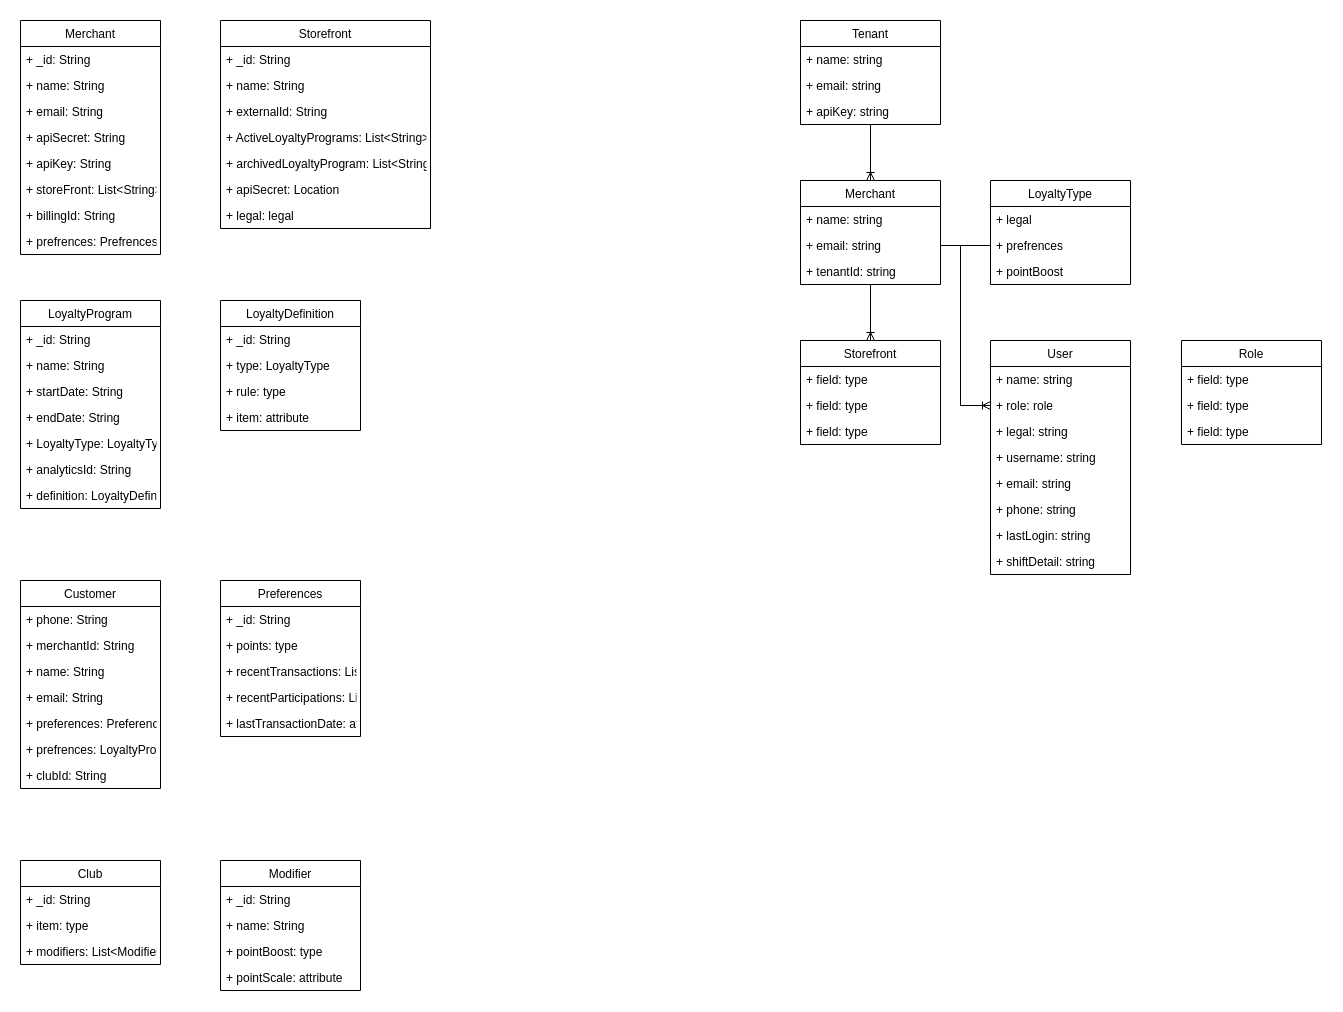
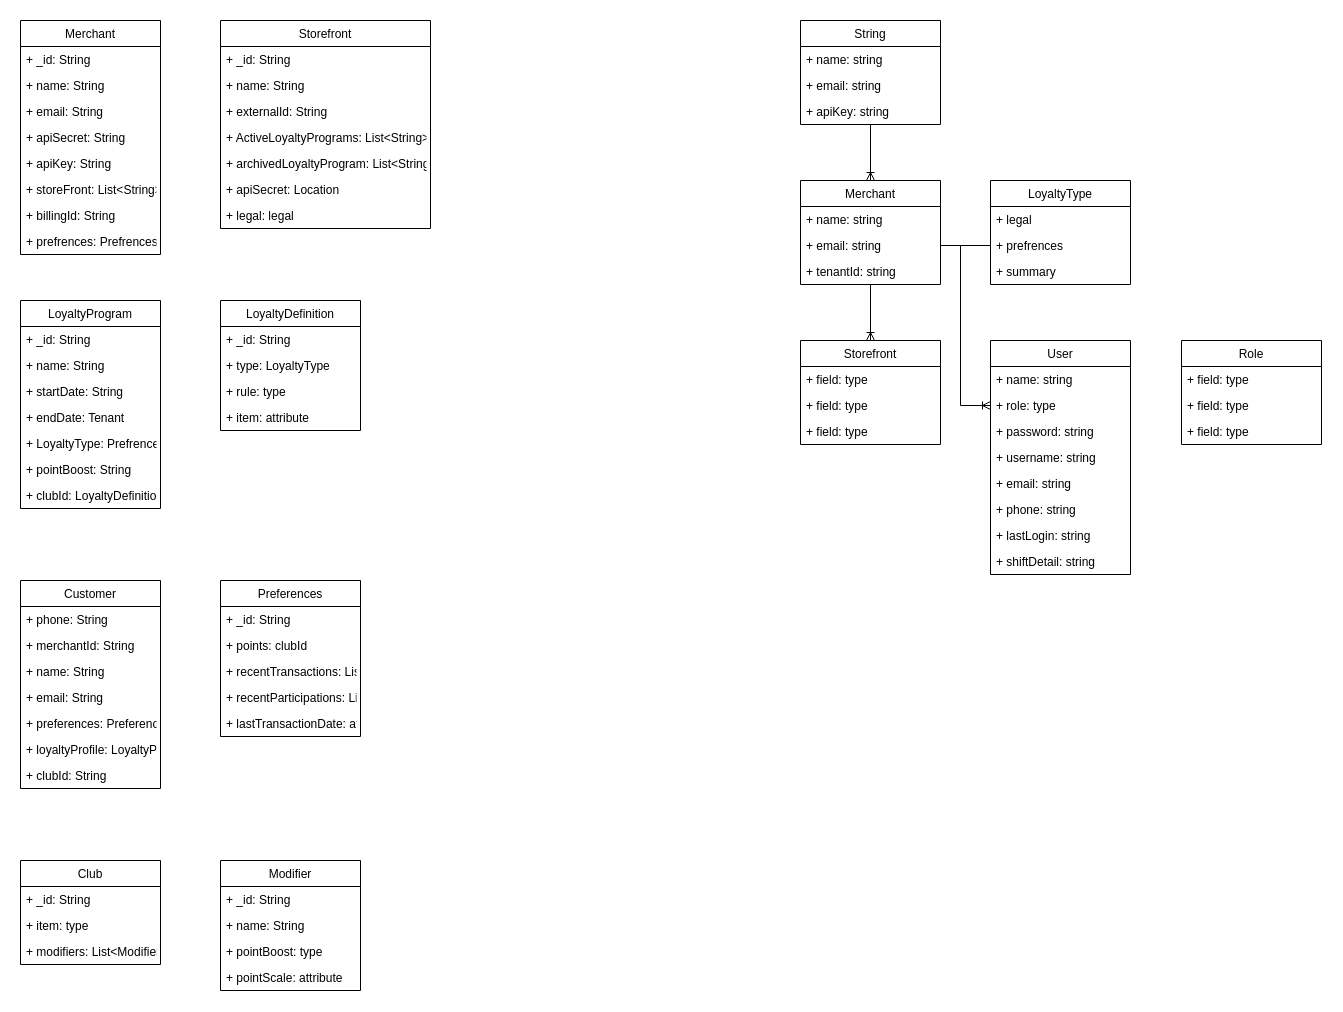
(870, 34) -> (870, 34)
(1033, 272) -> (1025, 272)
(1029, 406) -> (1030, 406)
(77, 418) -> (78, 418)
(1037, 432) -> (1050, 432)
(106, 444) -> (104, 444)
(87, 470) -> (85, 470)
(115, 496) -> (104, 496)
(267, 646) -> (272, 646)
(111, 750) -> (118, 750)
